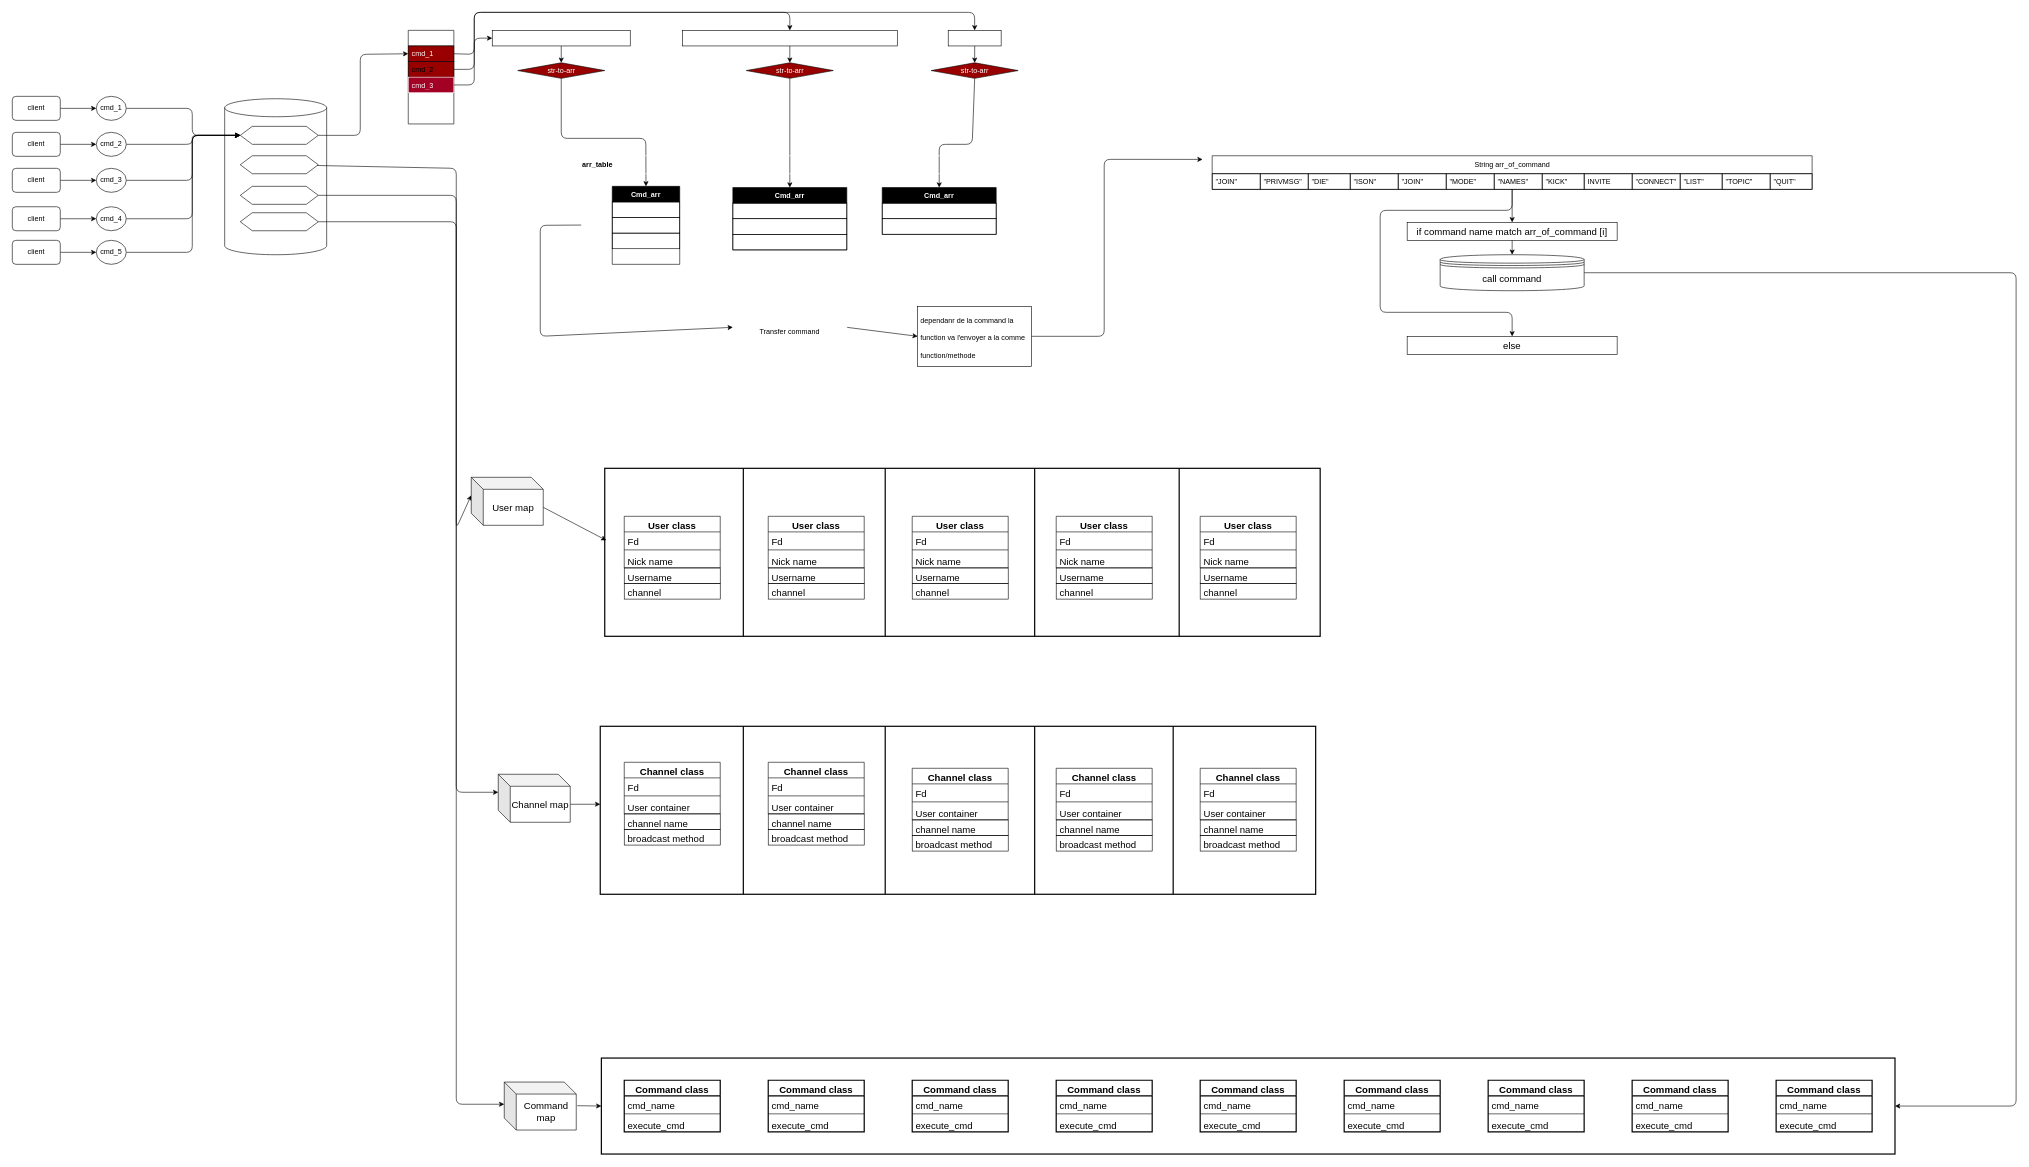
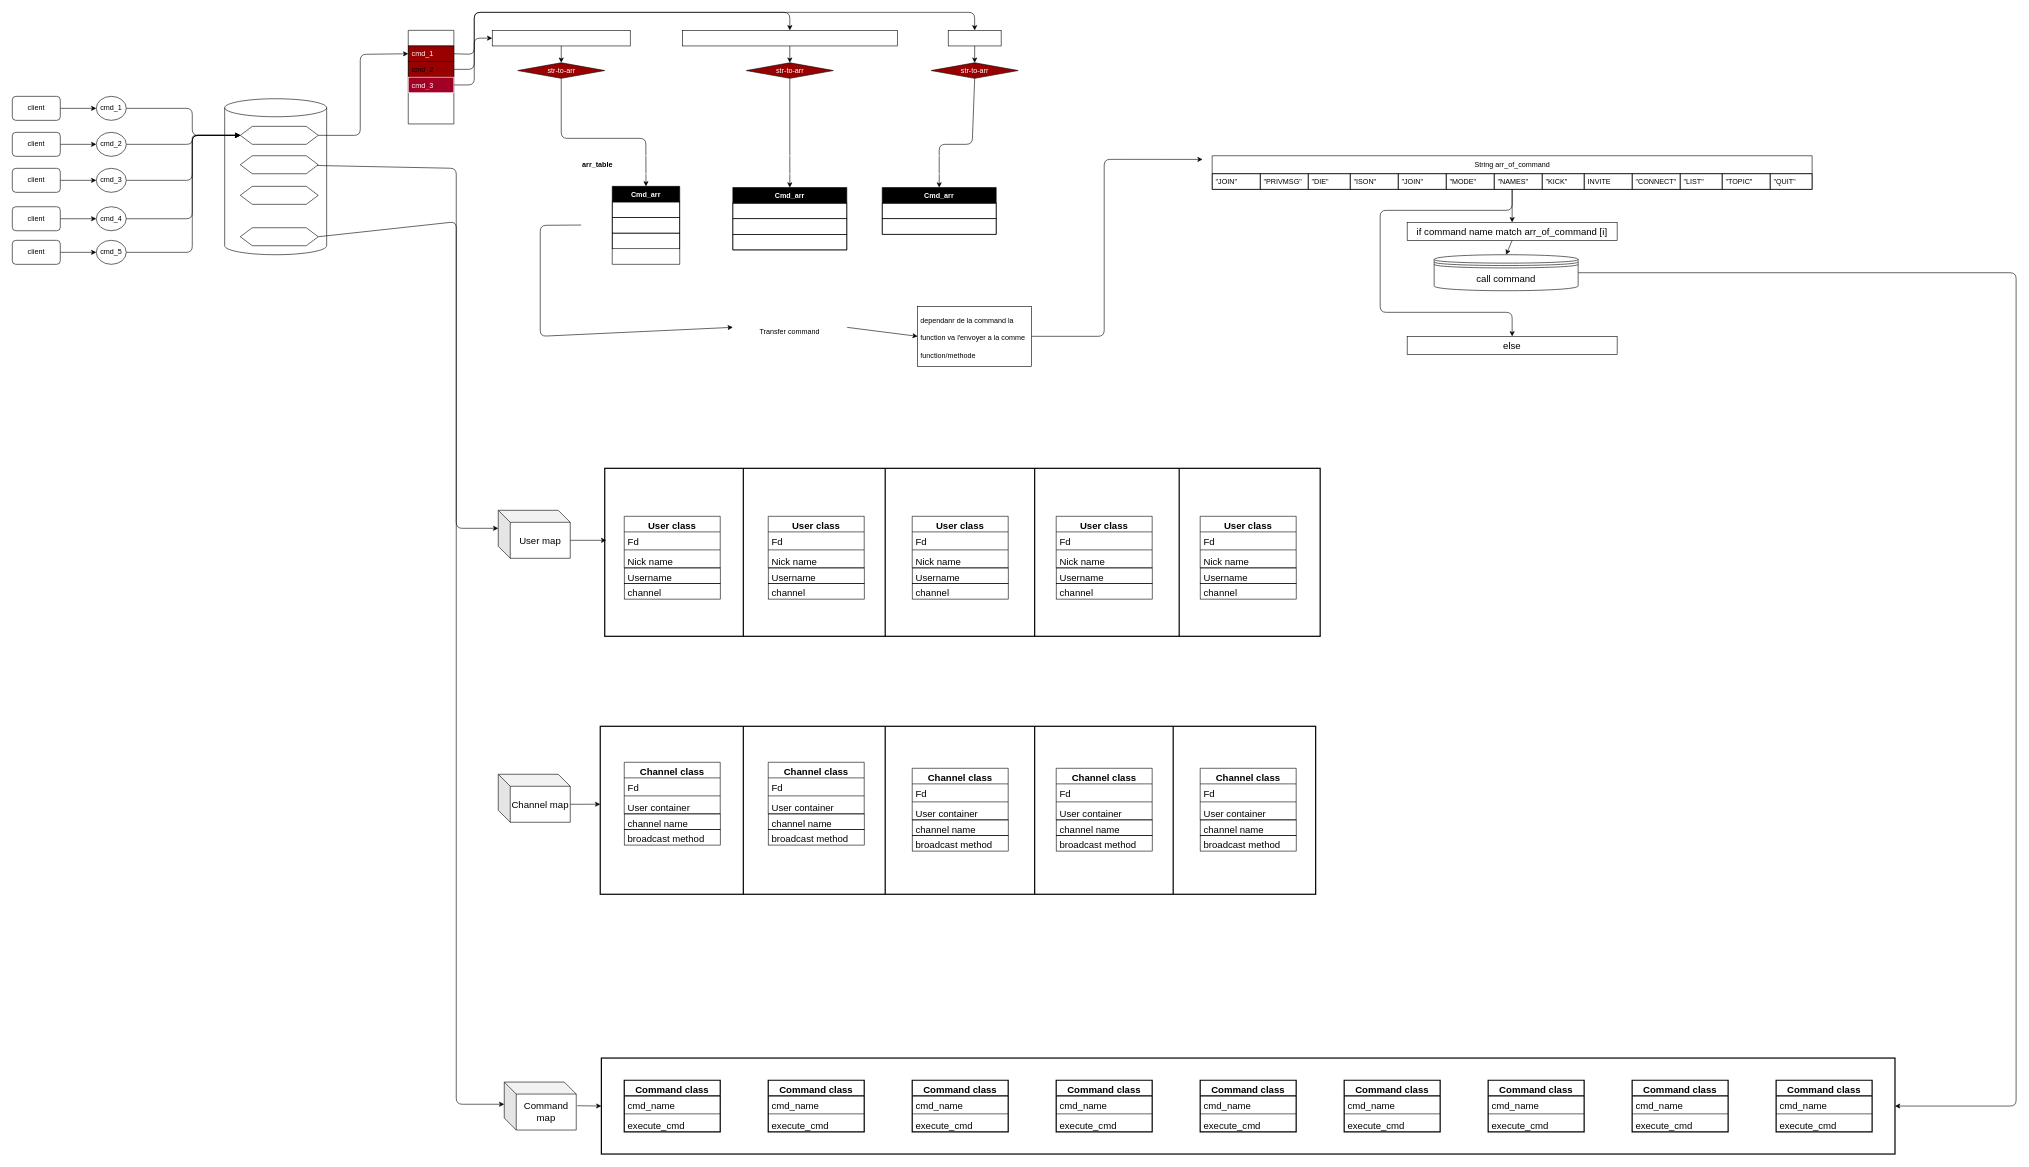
(451, 195) -> none
(279, 222) -> (279, 237)
(1512, 273) -> (1506, 273)
(507, 501) -> (534, 534)
